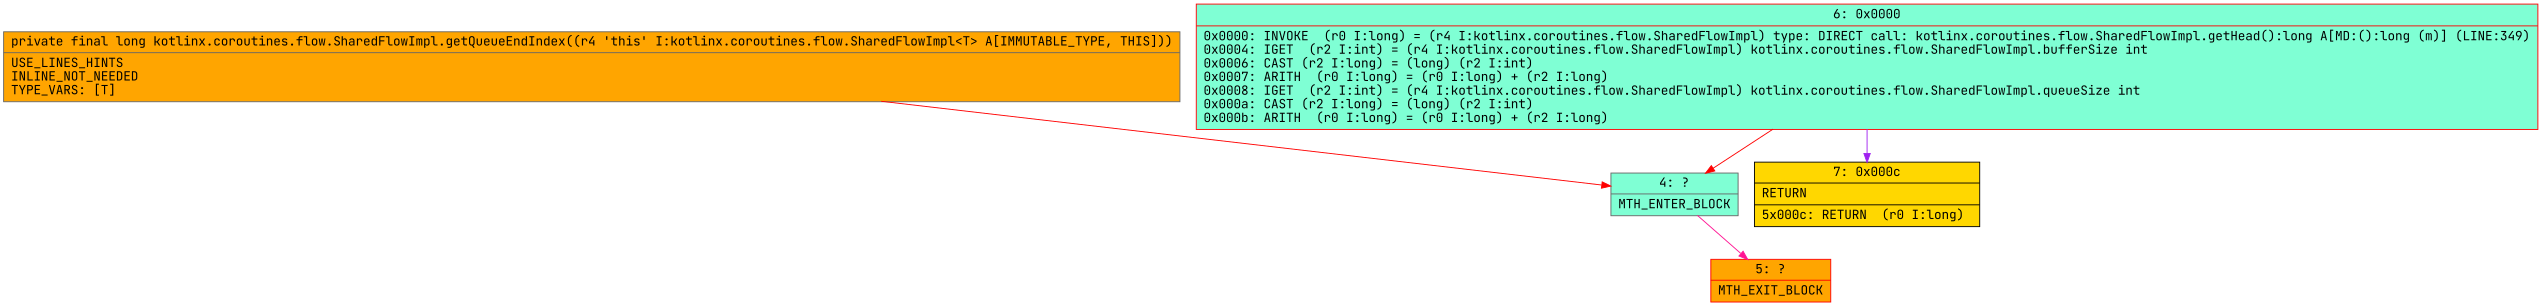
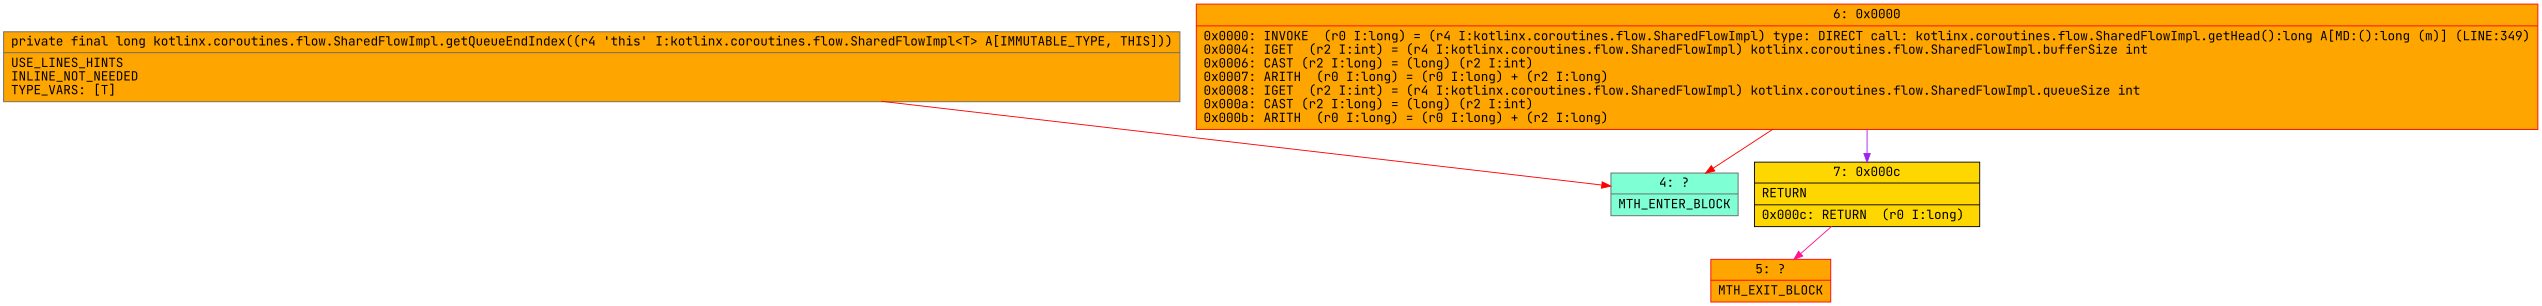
(1867, 67) -> (1867, 67)
(1867, 215) -> (1867, 215)
(1719, 234) -> (1816, 240)
